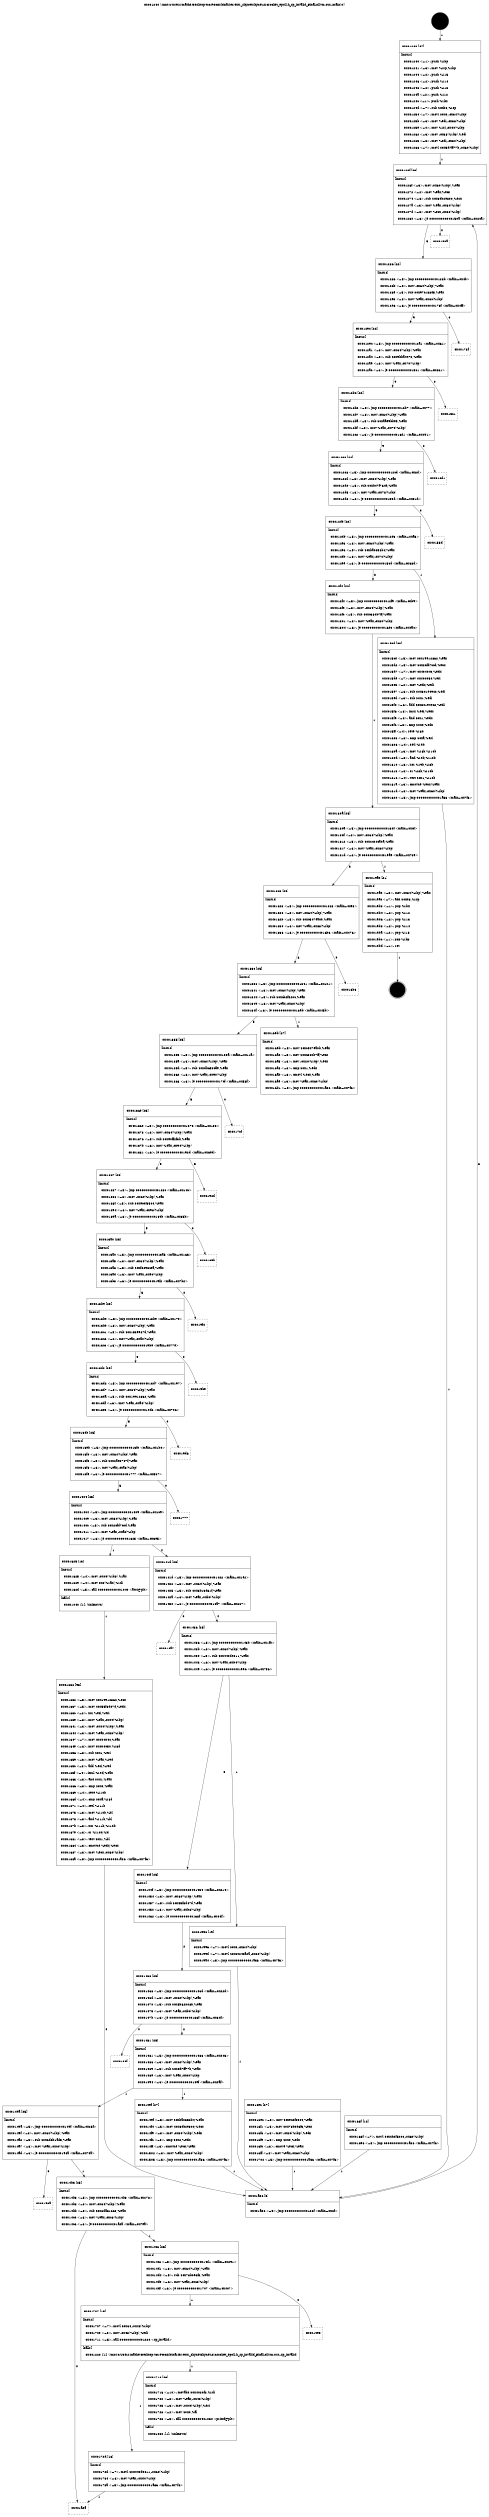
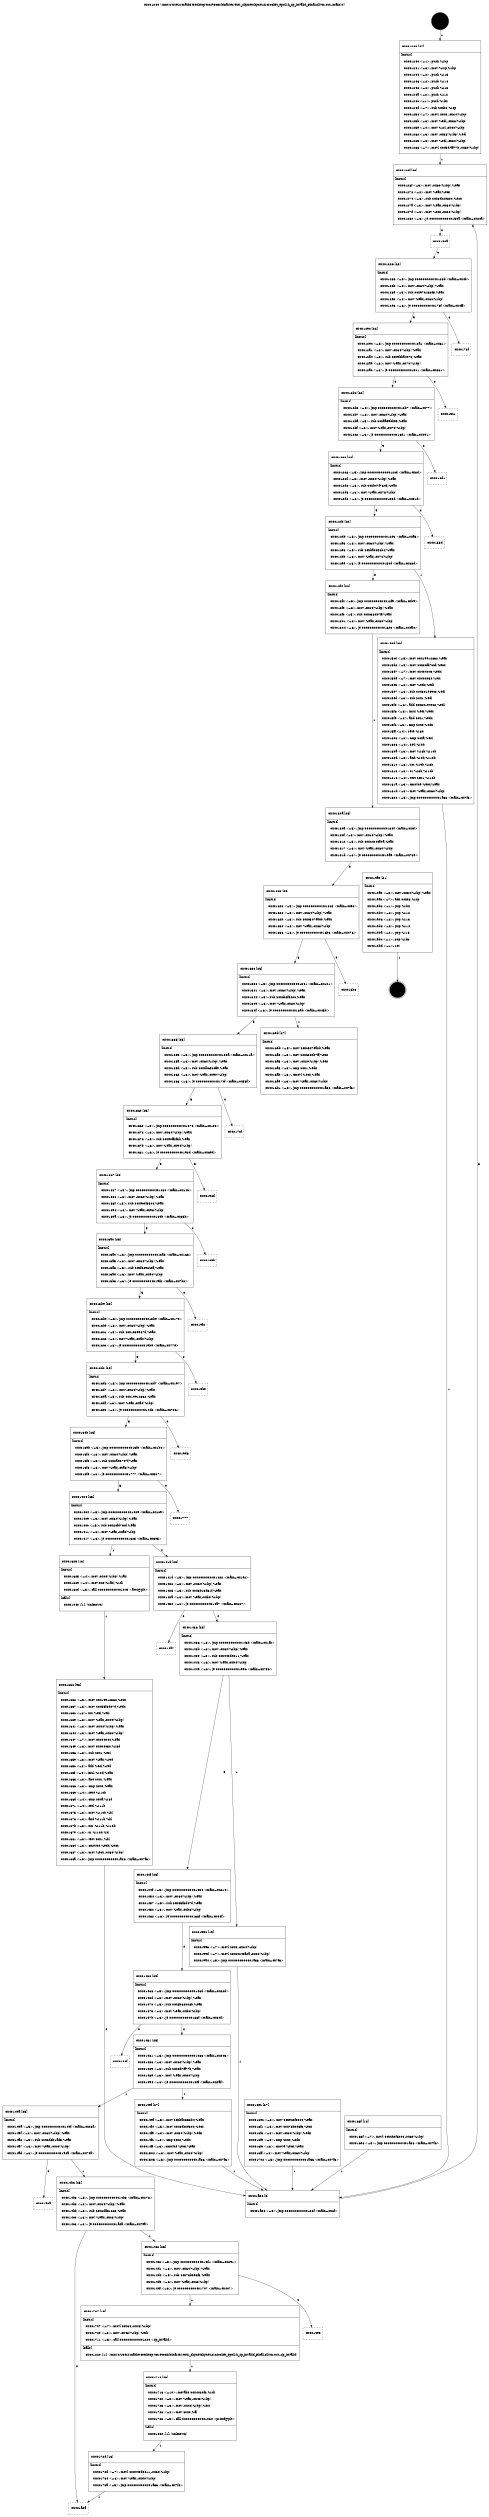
(424, 241) -> (436, 252)
(383, 866) -> none
(130, 2403) -> (158, 2445)
